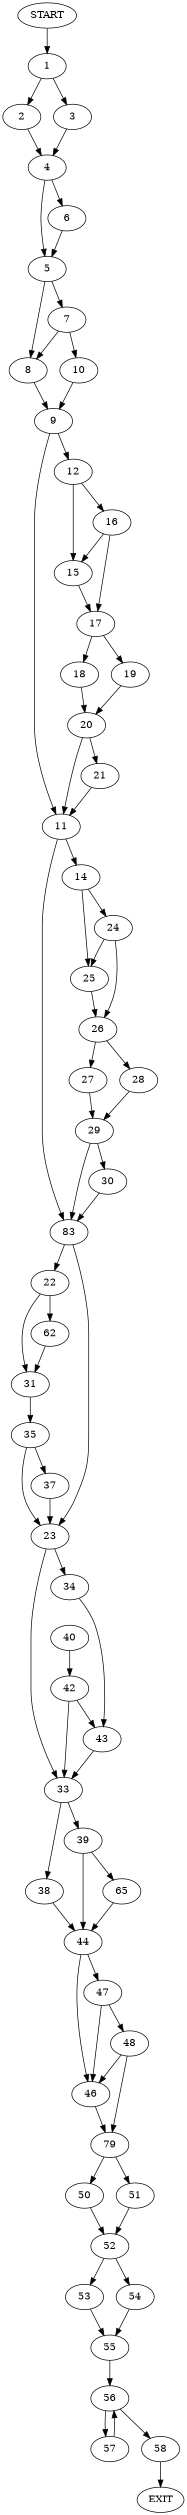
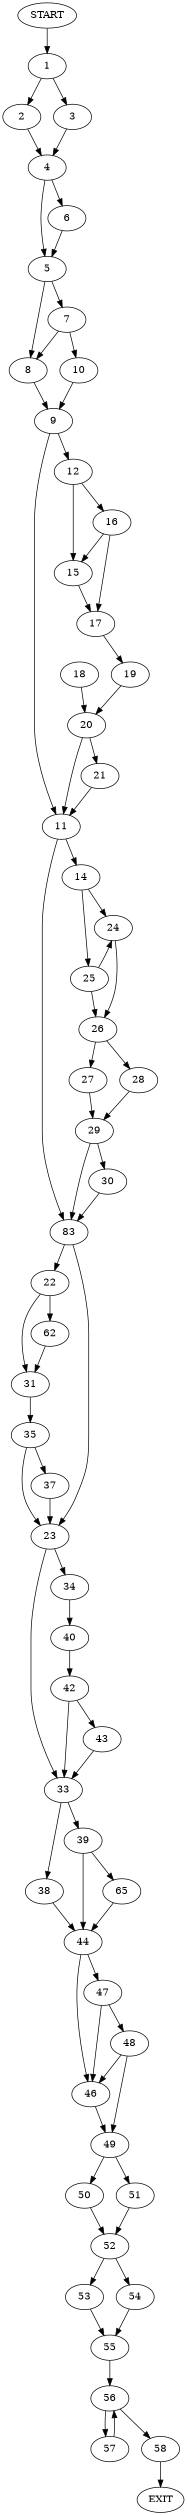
(89, 646) -> none
(99, 949) -> (104, 958)
(102, 1656) -> (70, 1609)
(110, 2145) -> (110, 2145)
